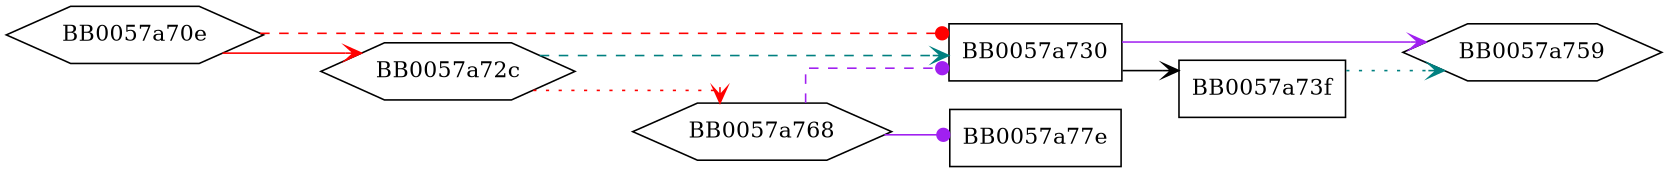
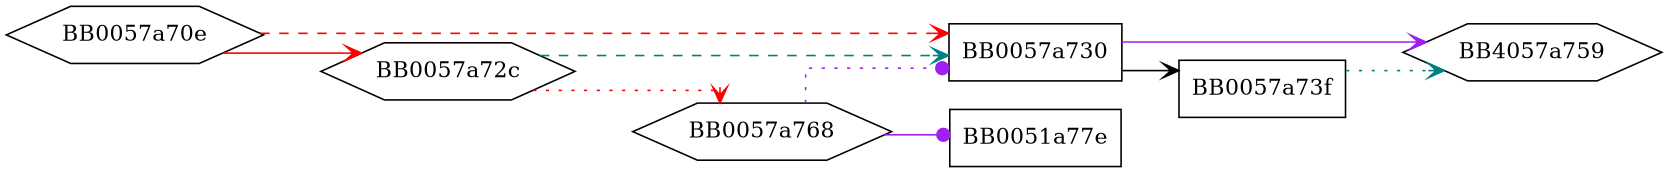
(598, 33) -> (596, 33)
(1532, 52) -> (1532, 52)
(853, 68) -> (853, 68)
(1035, 138) -> (1035, 138)
